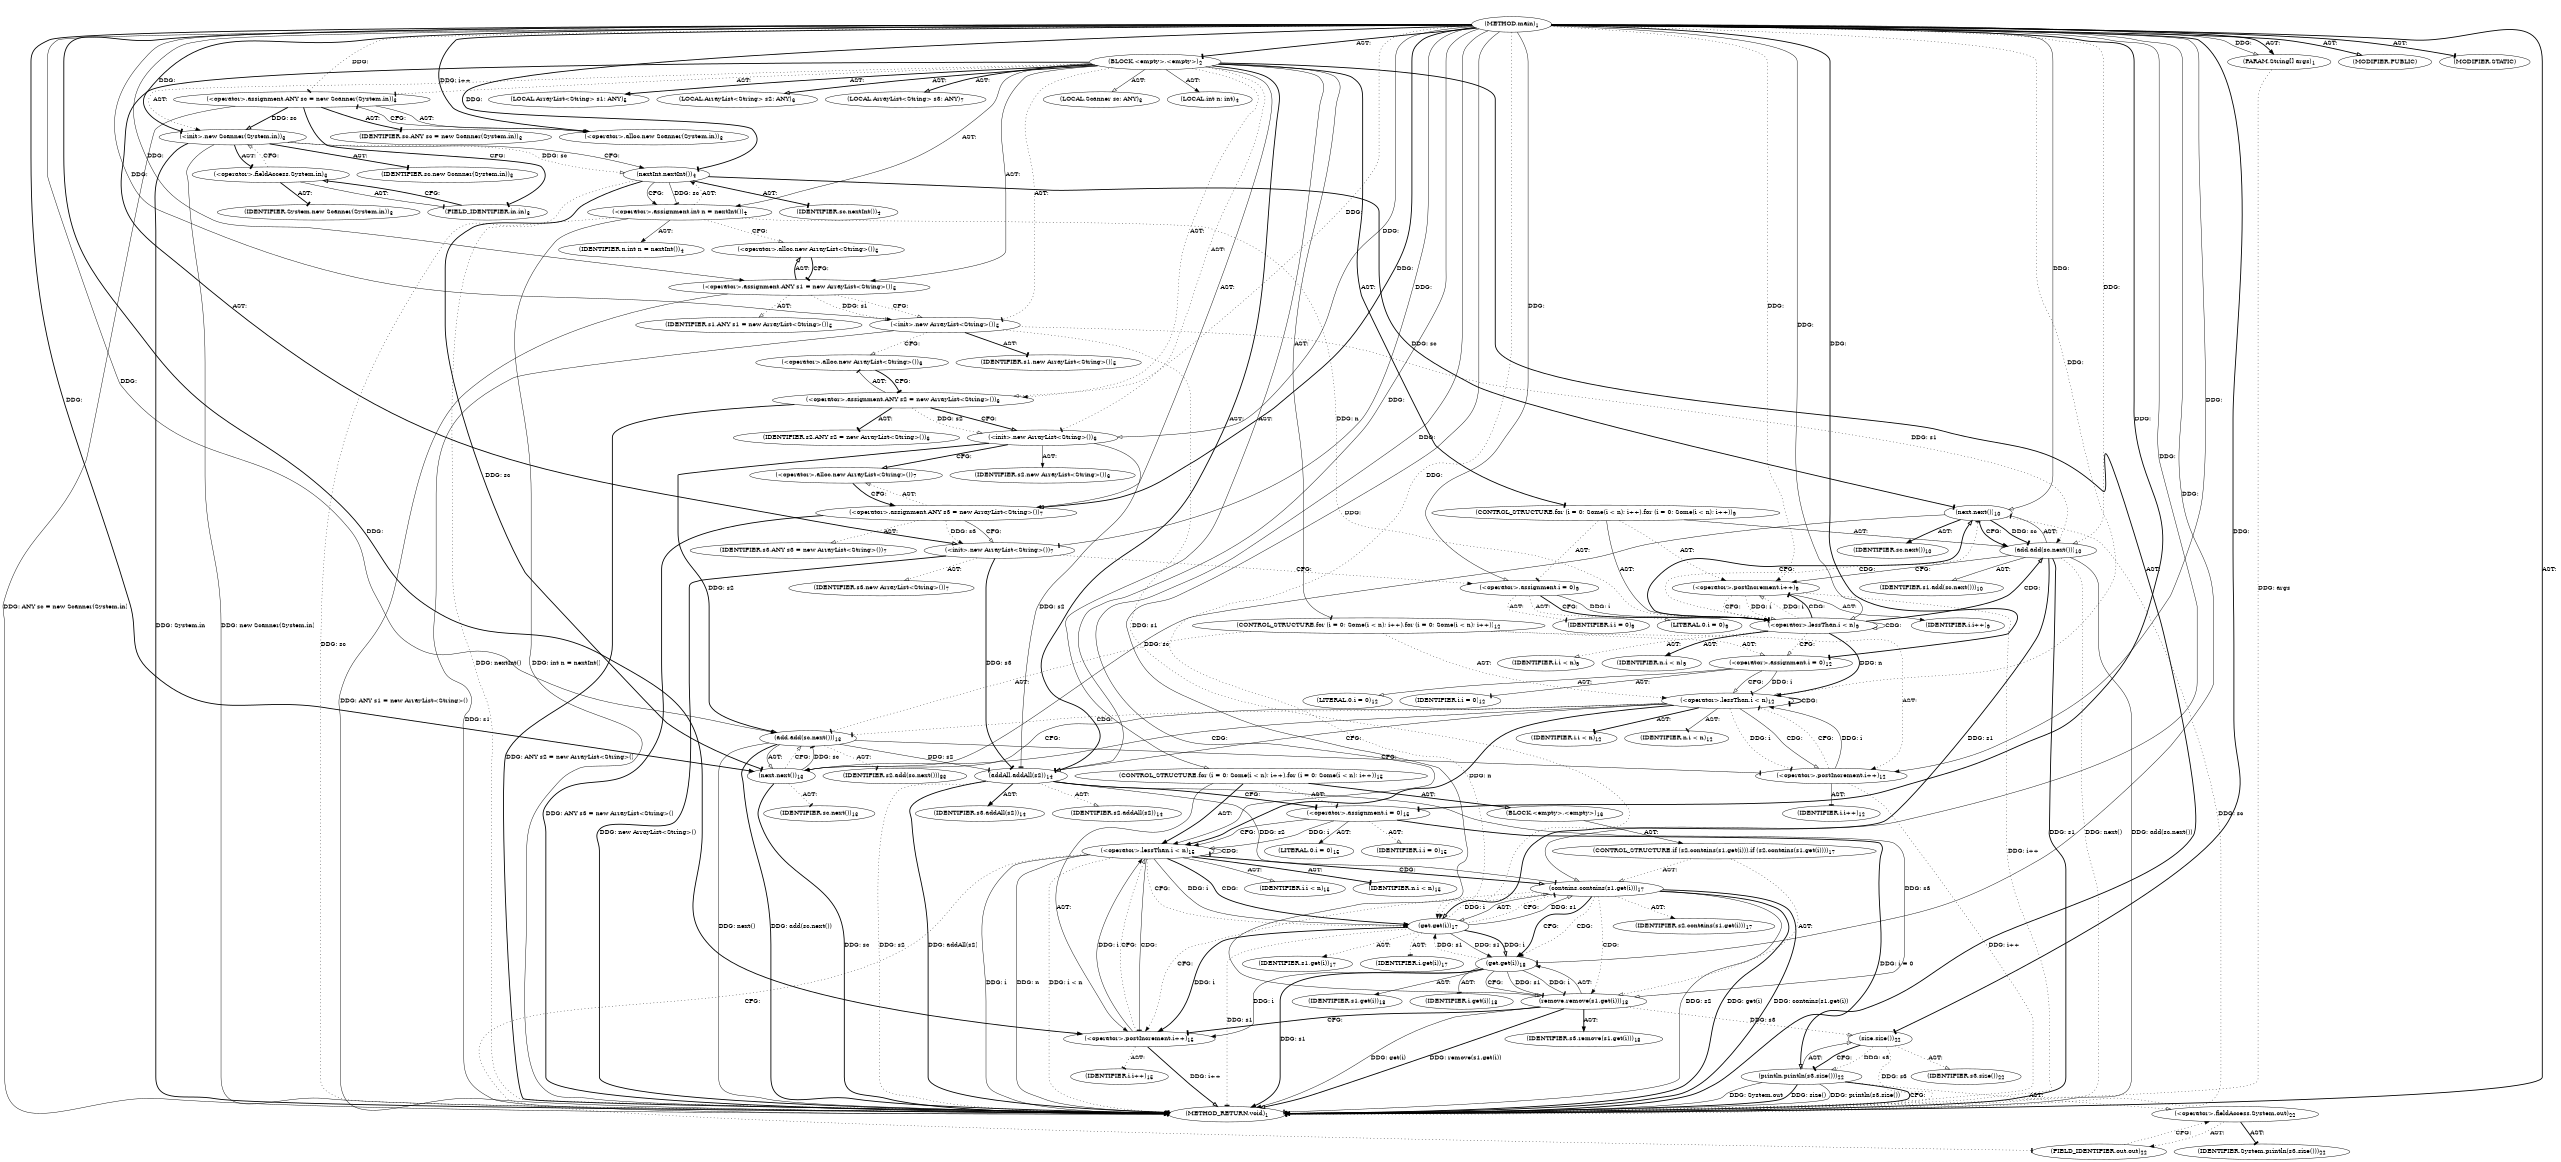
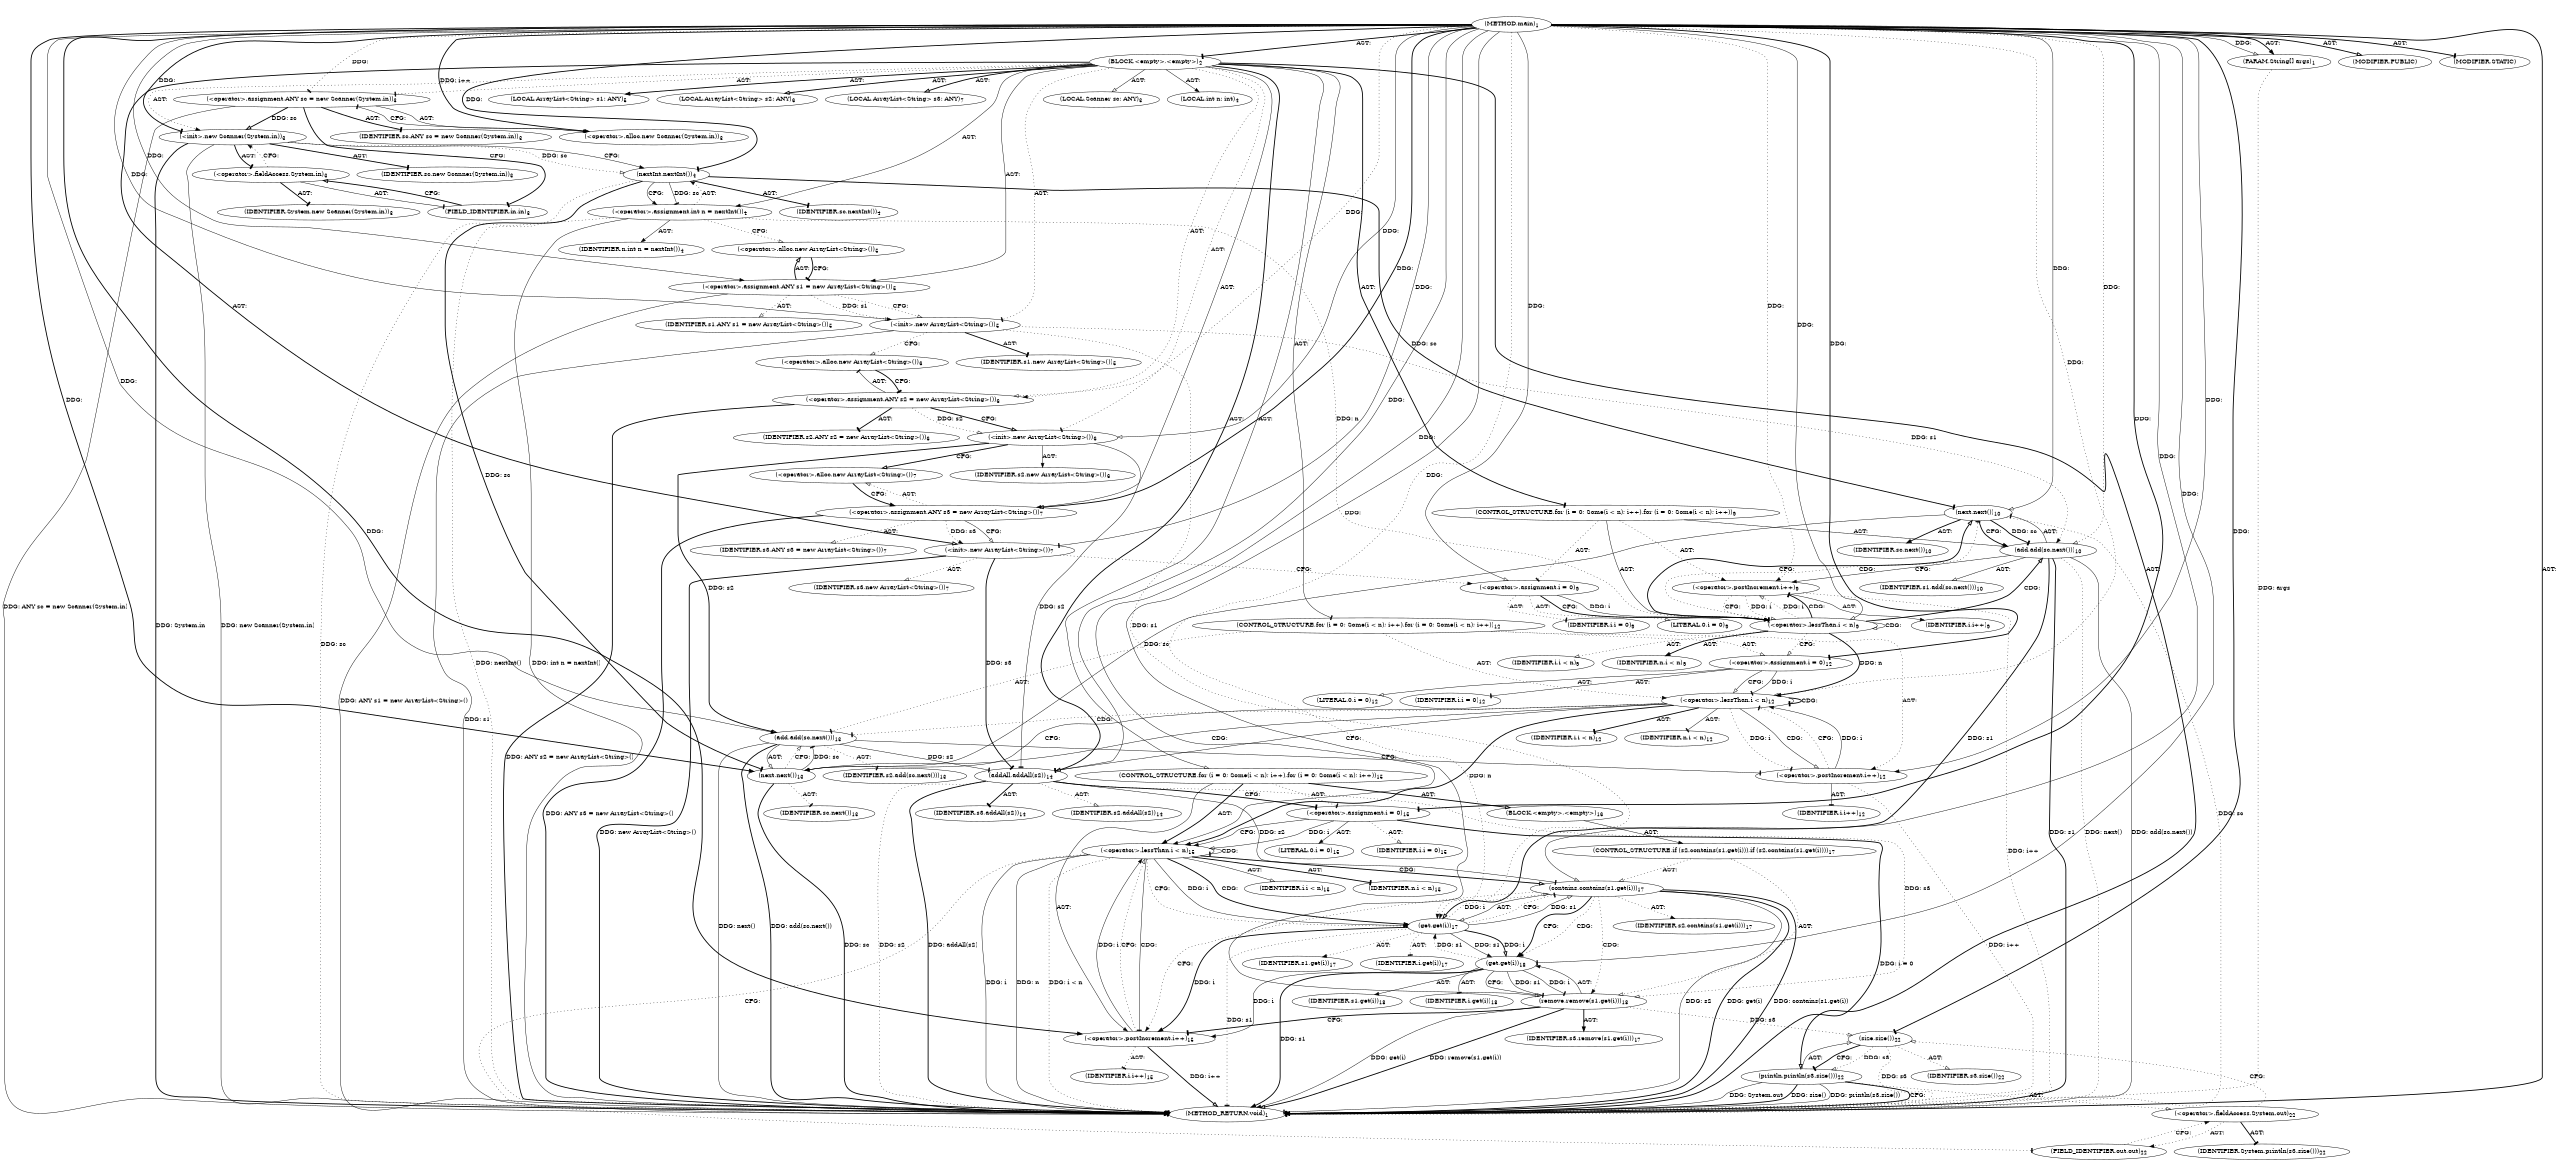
(261, 156) -> (261, 156)
(943, 775) -> (943, 775)
(1001, 794) -> (1001, 794)
(1513, 827) -> (1513, 827)
(1638, 1038) -> (1638, 1038)
none -> (2101, 1058)
